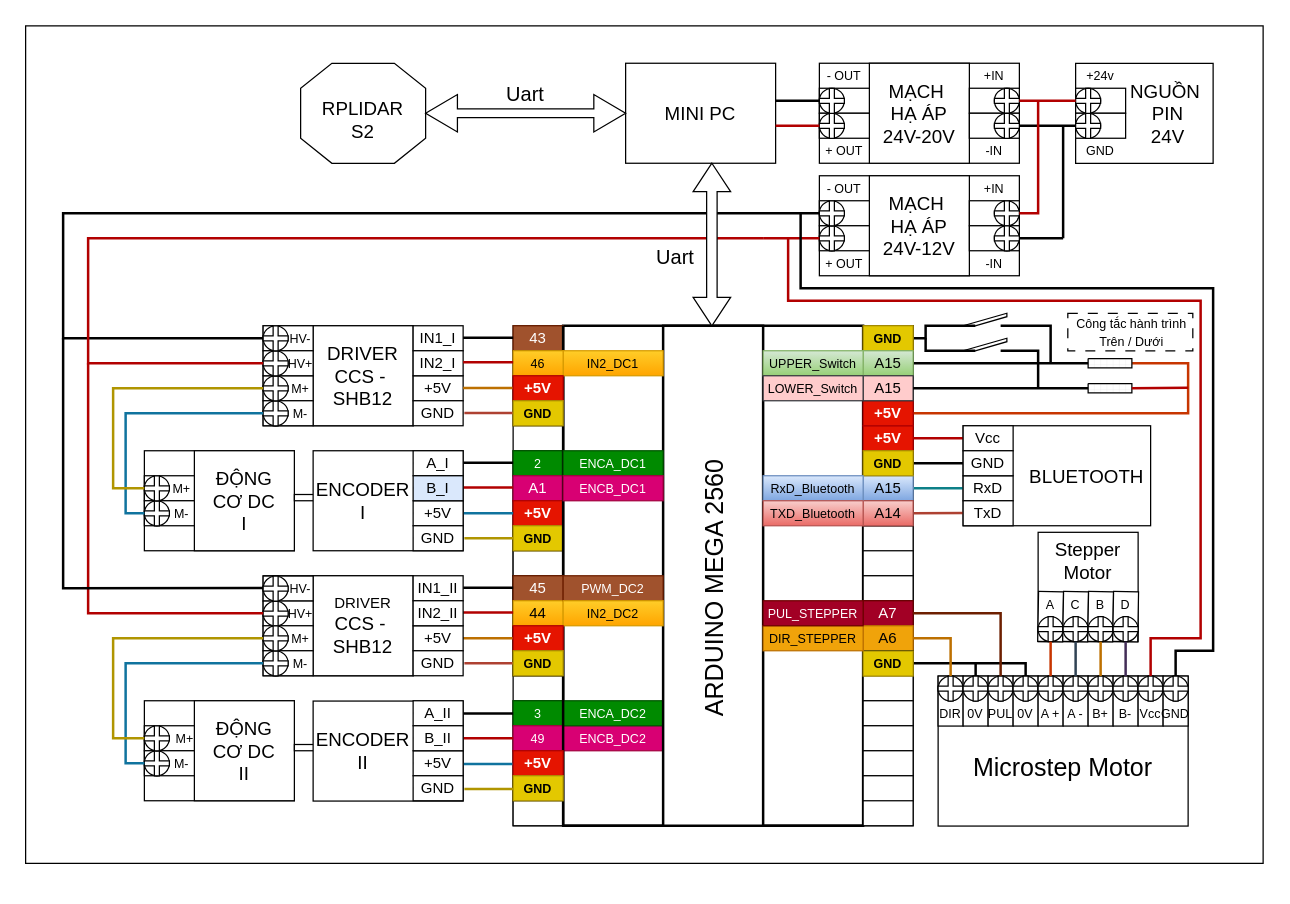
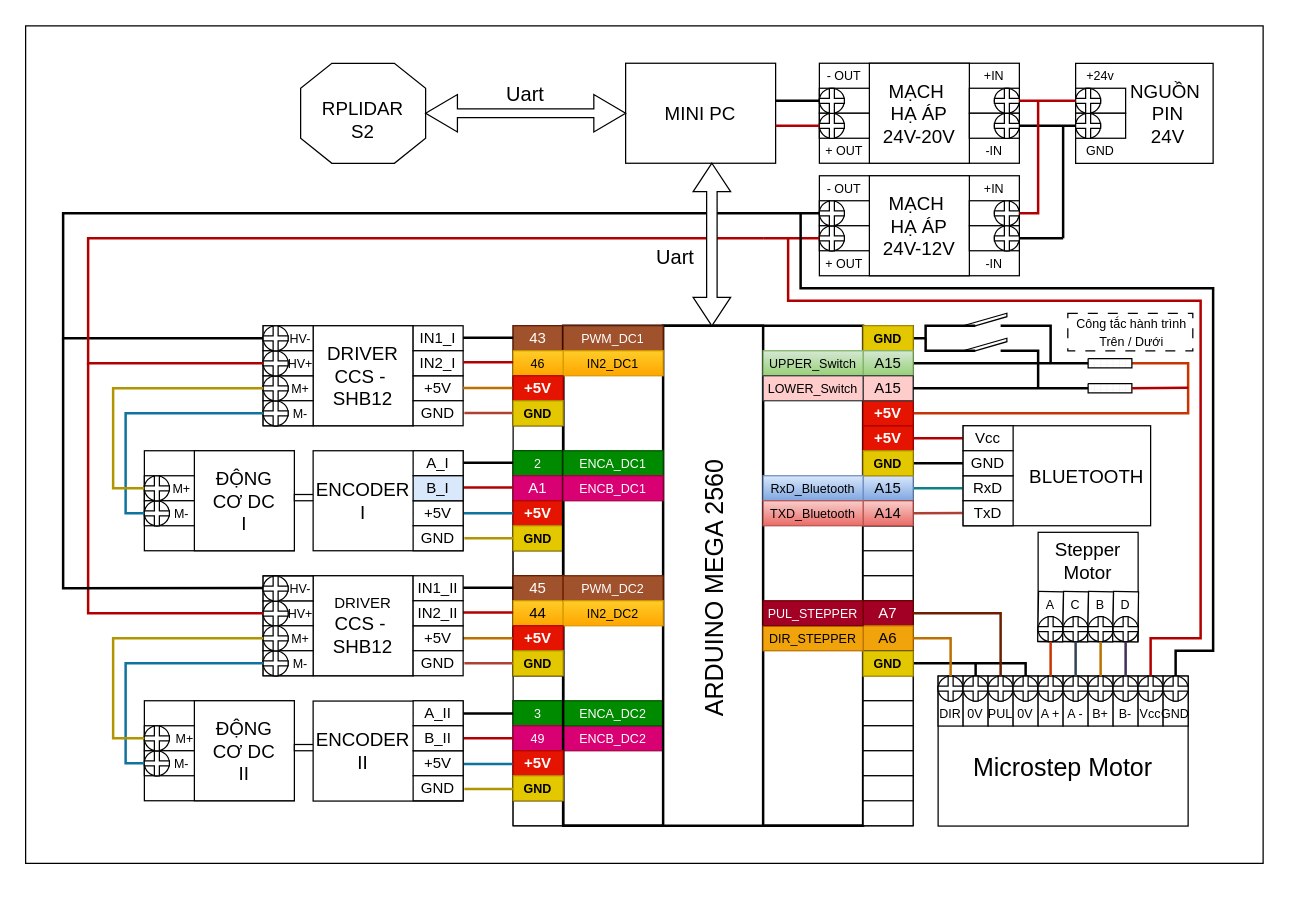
none -> (613, 338)
